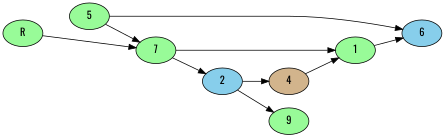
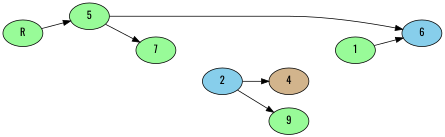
(86, 41) -> (53, 26)
(252, 50) -> none
(186, 64) -> none
(319, 67) -> none
